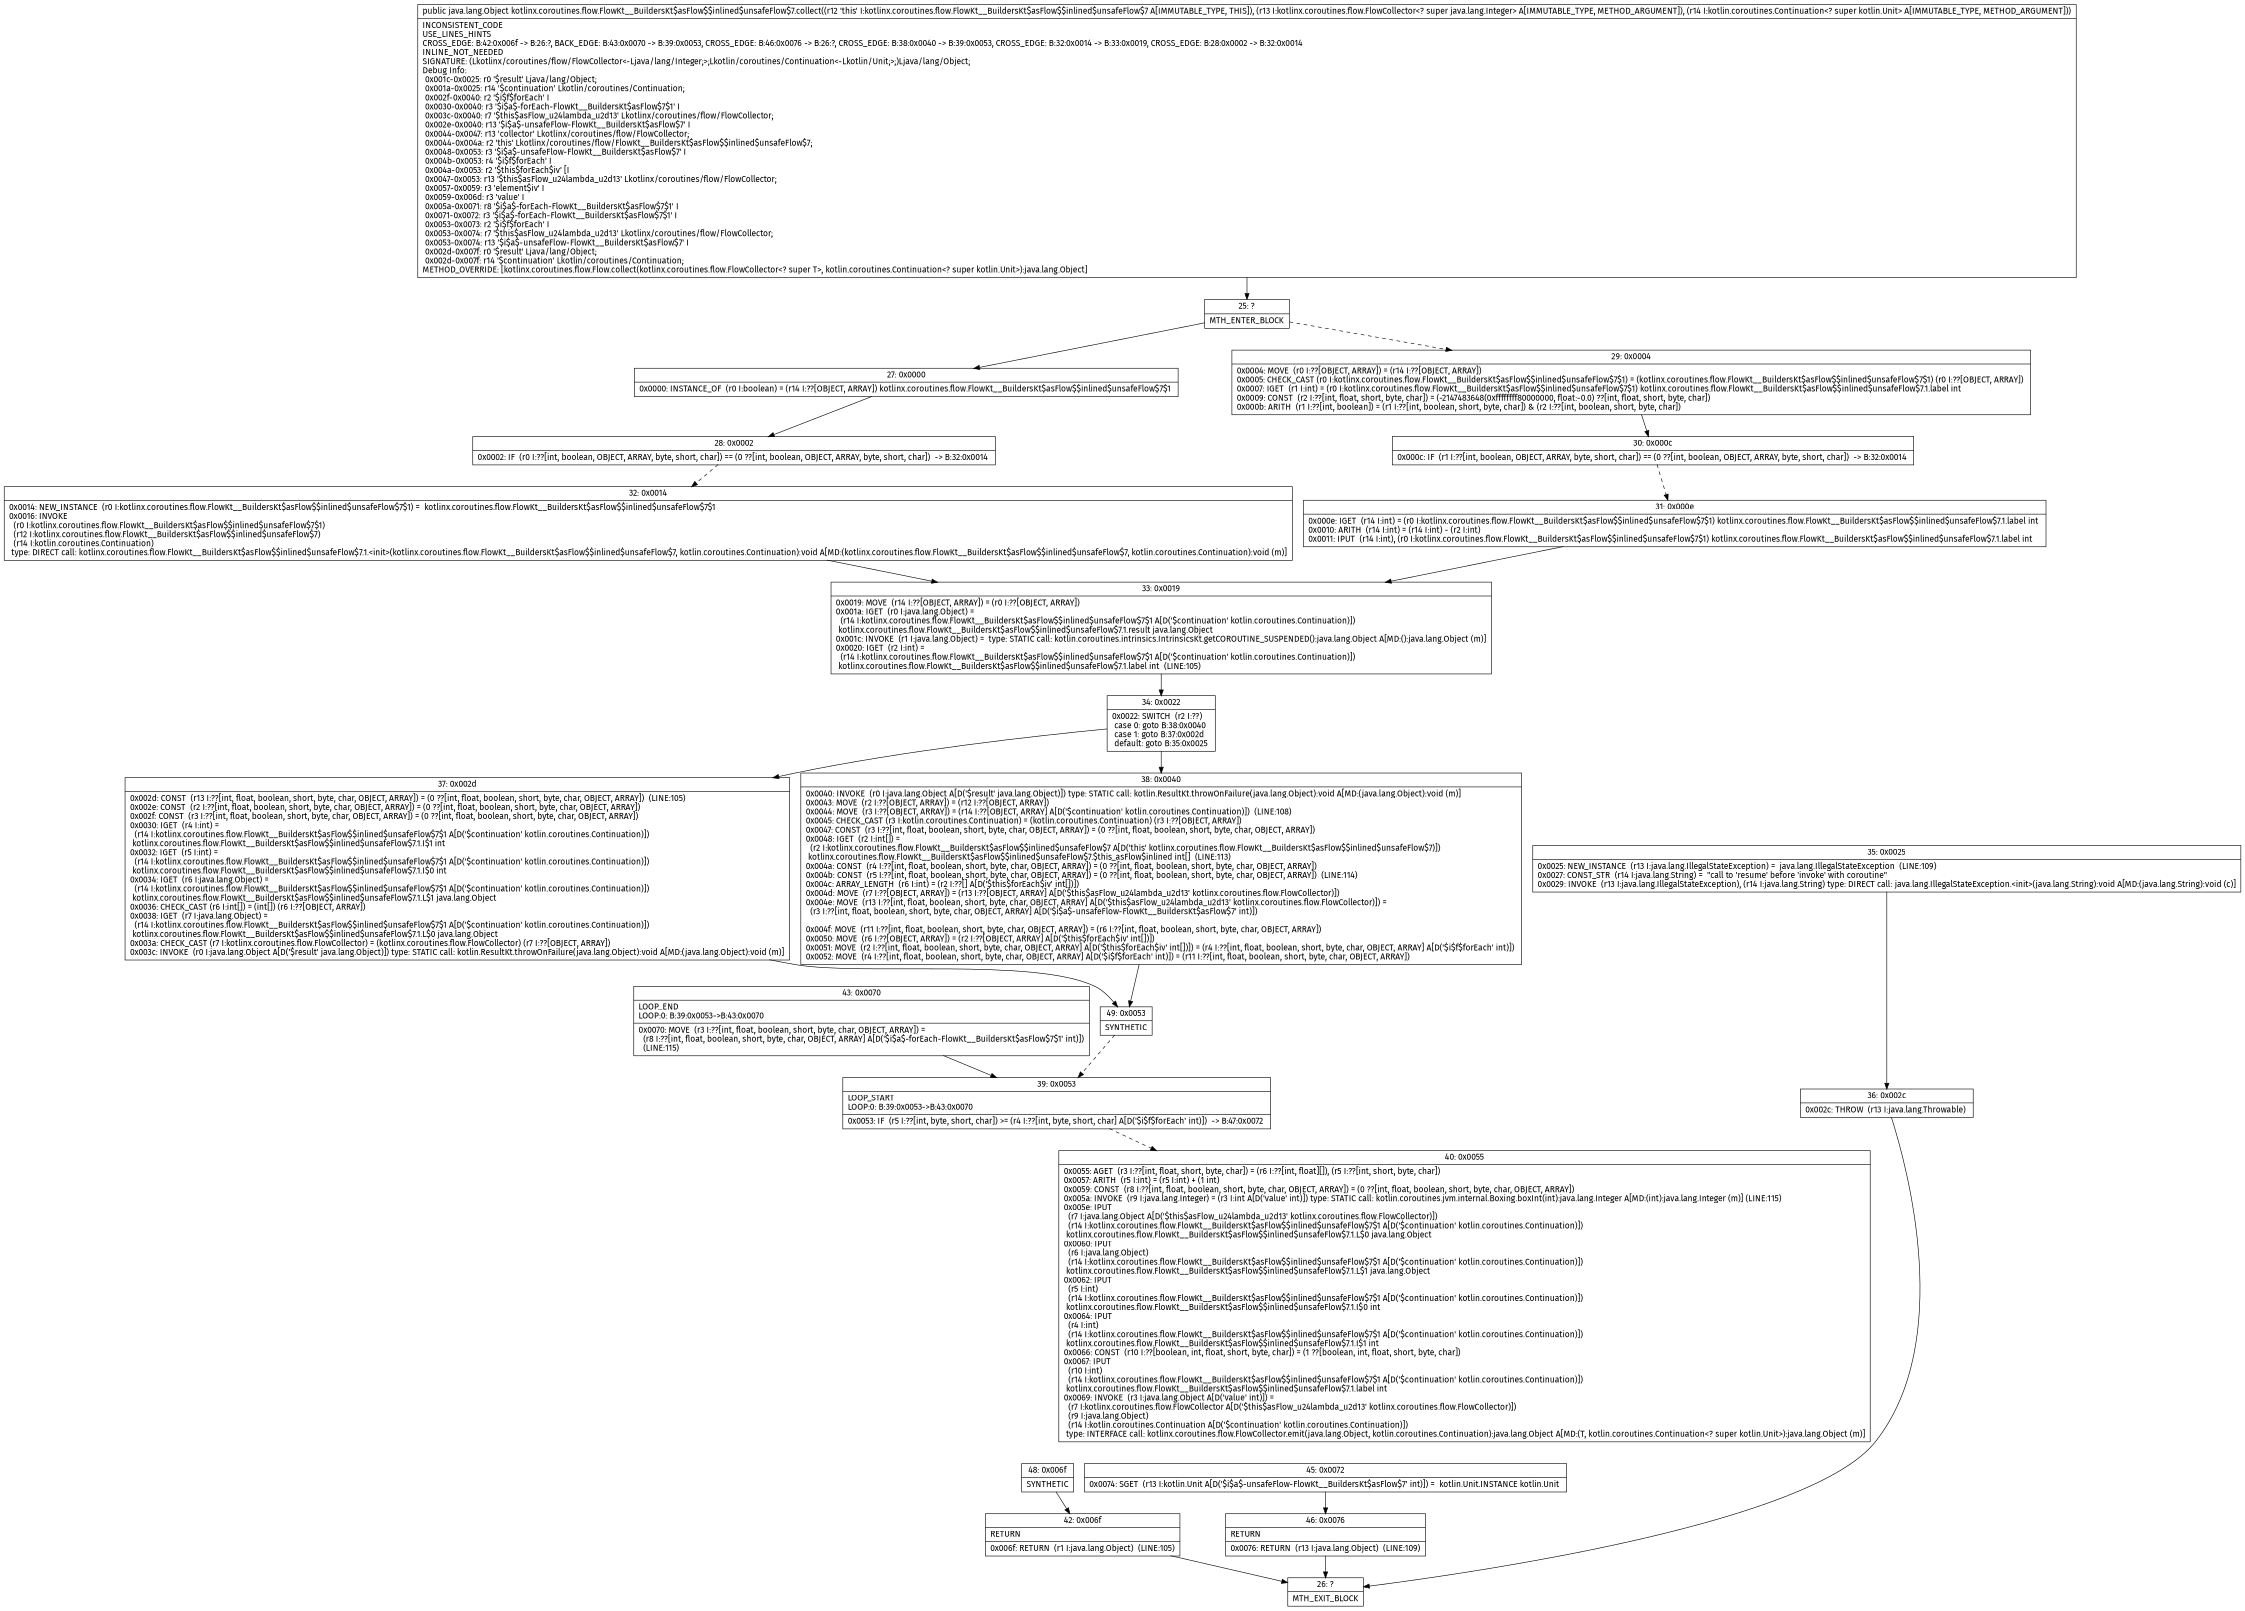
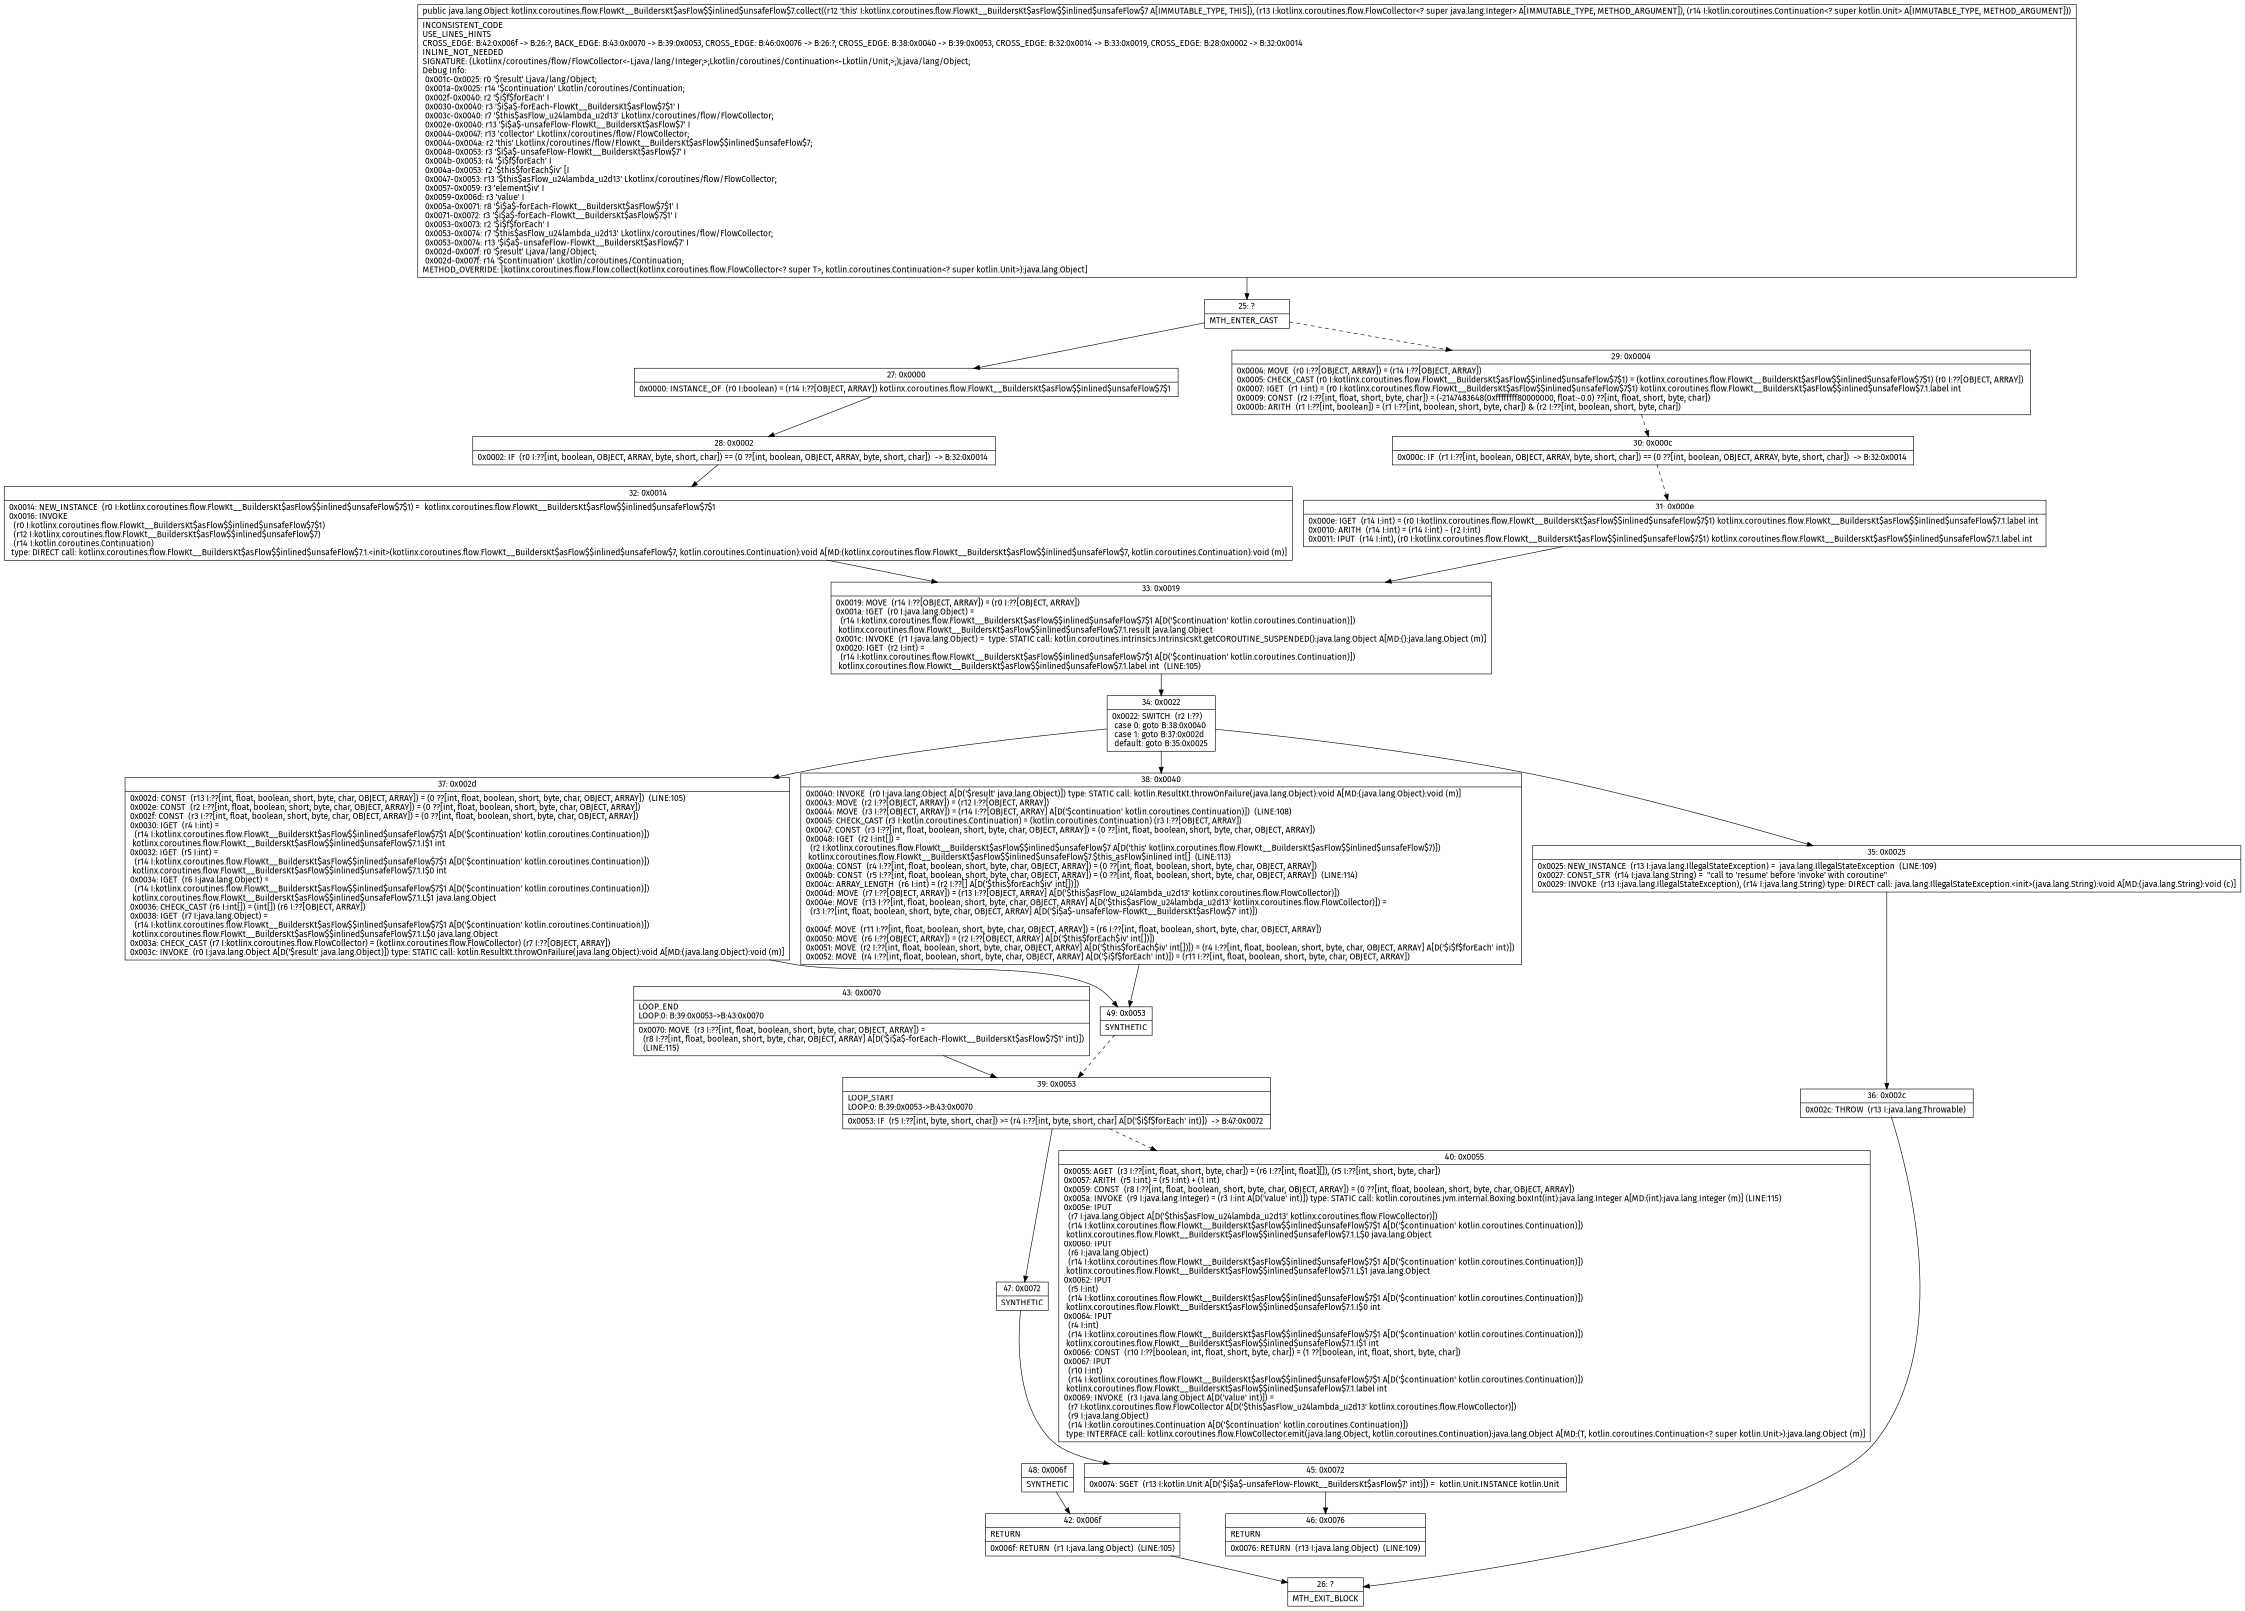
(1247, 321) -> (1244, 321)
(1644, 423) -> (1644, 423)
(707, 474) -> (707, 474)
none -> (1514, 771)
none -> (1022, 1296)
(1326, 1564) -> none
